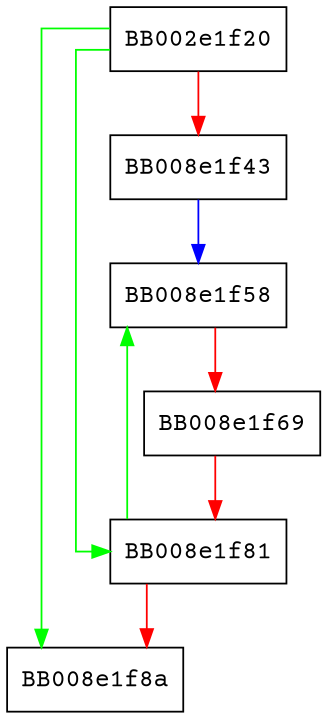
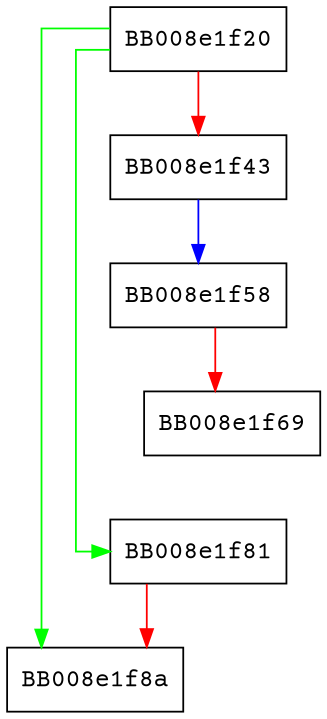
(198, 39) -> (198, 39)
(127, 432) -> none
(215, 478) -> none
